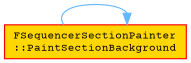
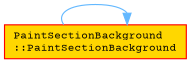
(95, 42) -> (95, 42)
